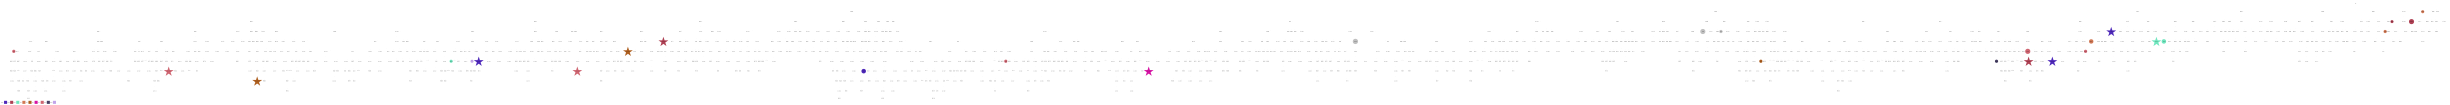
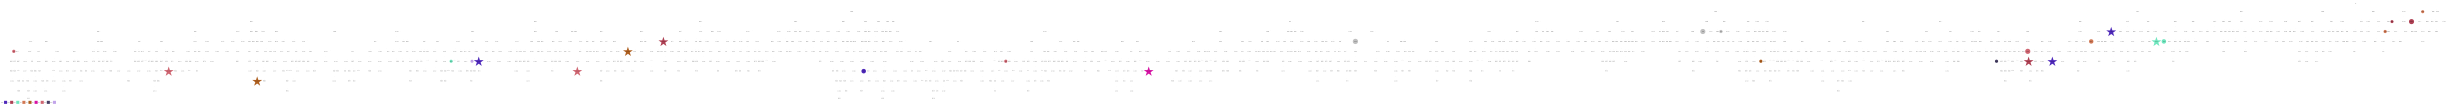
(2086, 51) -> (2086, 51)
